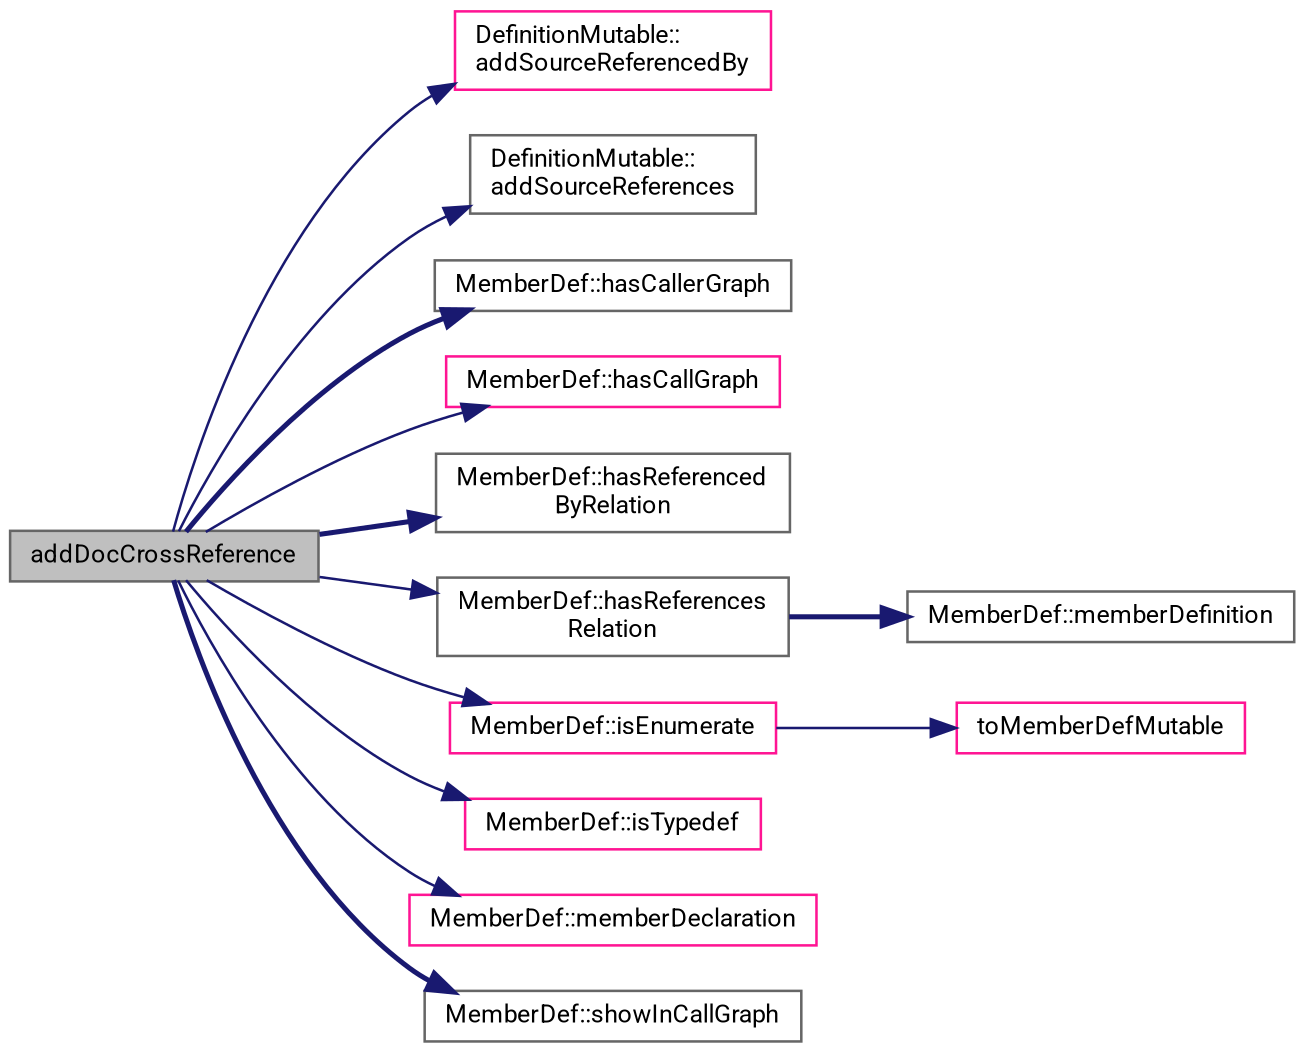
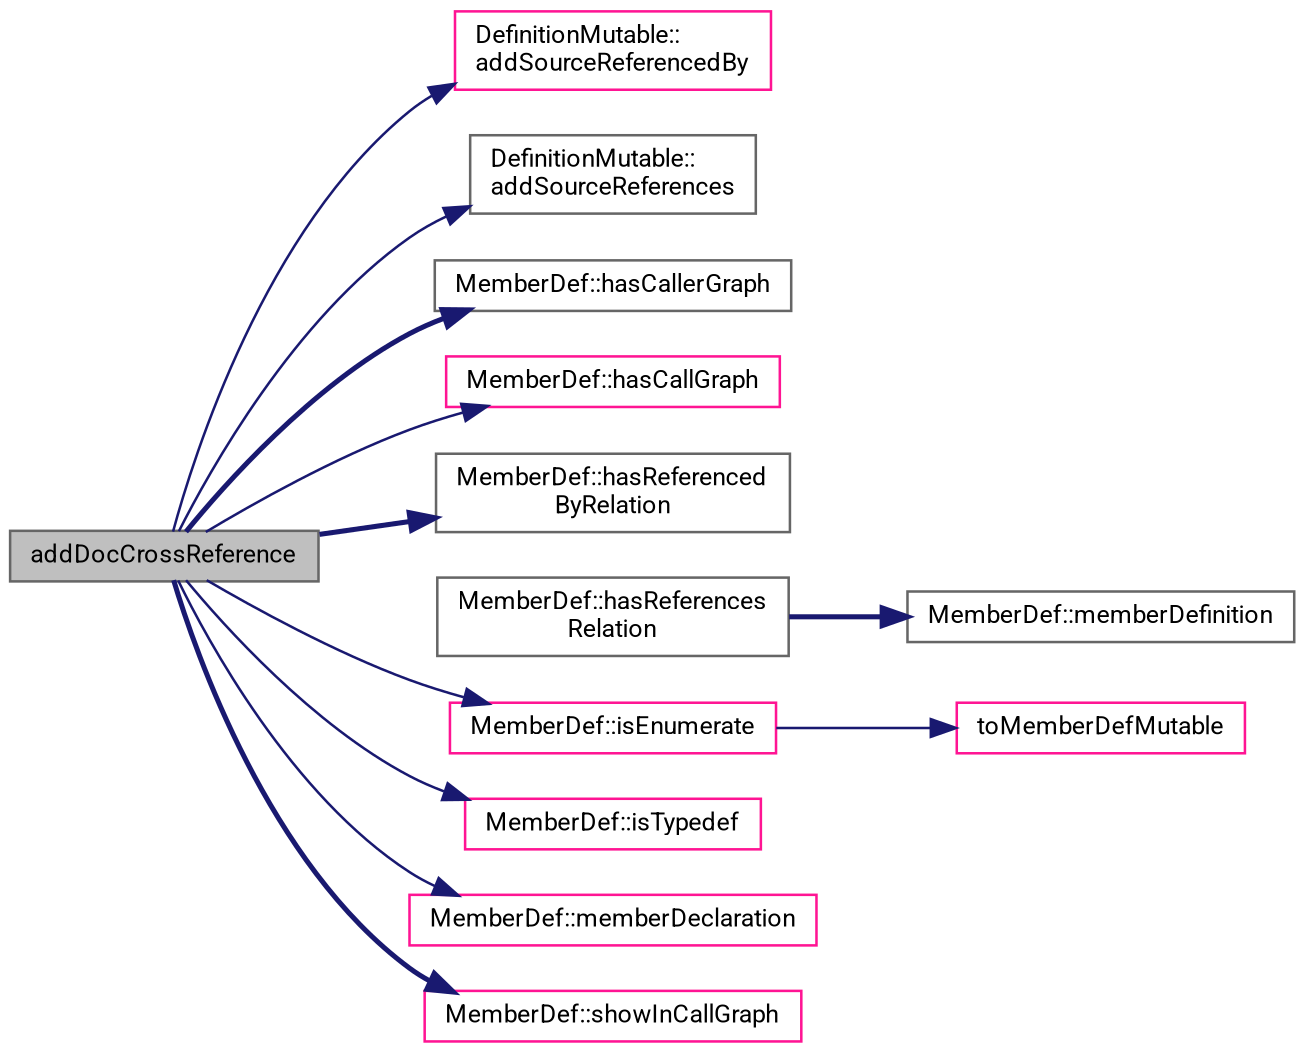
(365, 583) -> none
(613, 1016) -> (613, 1016)
